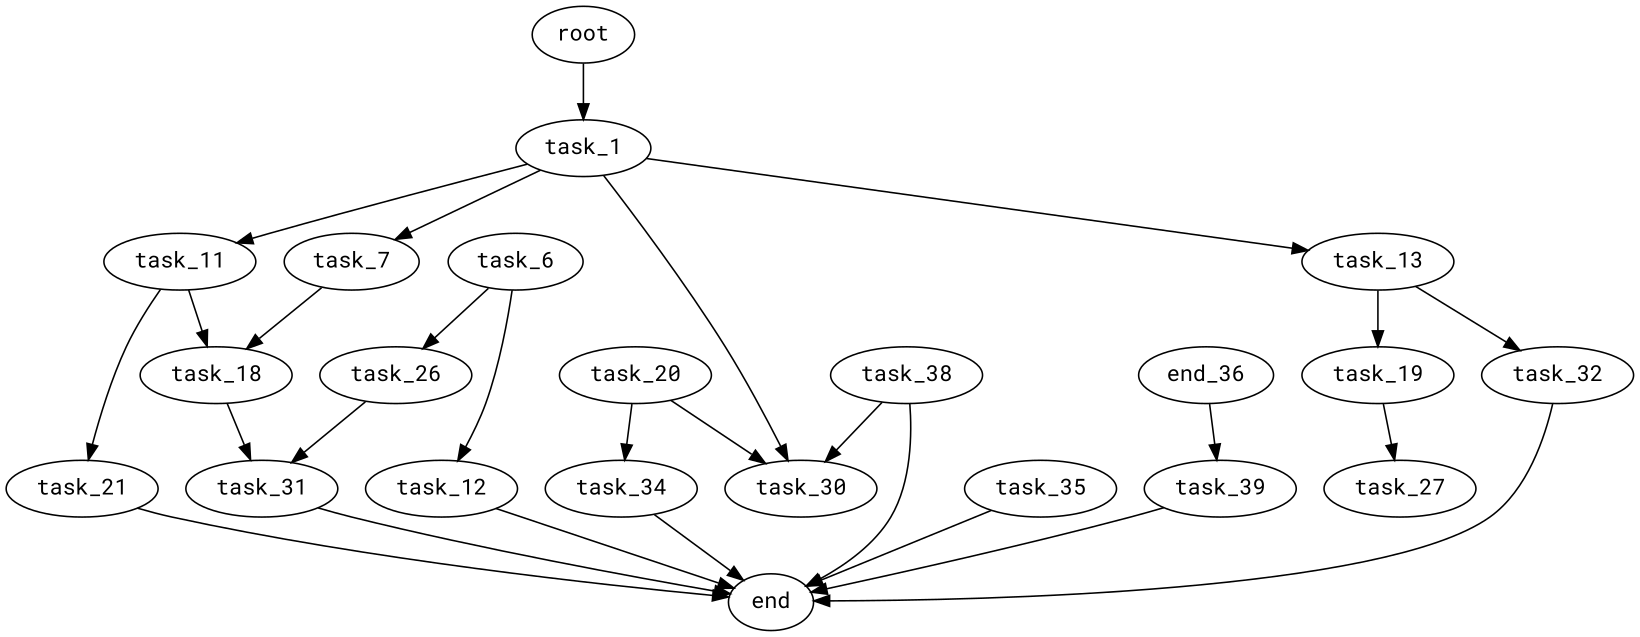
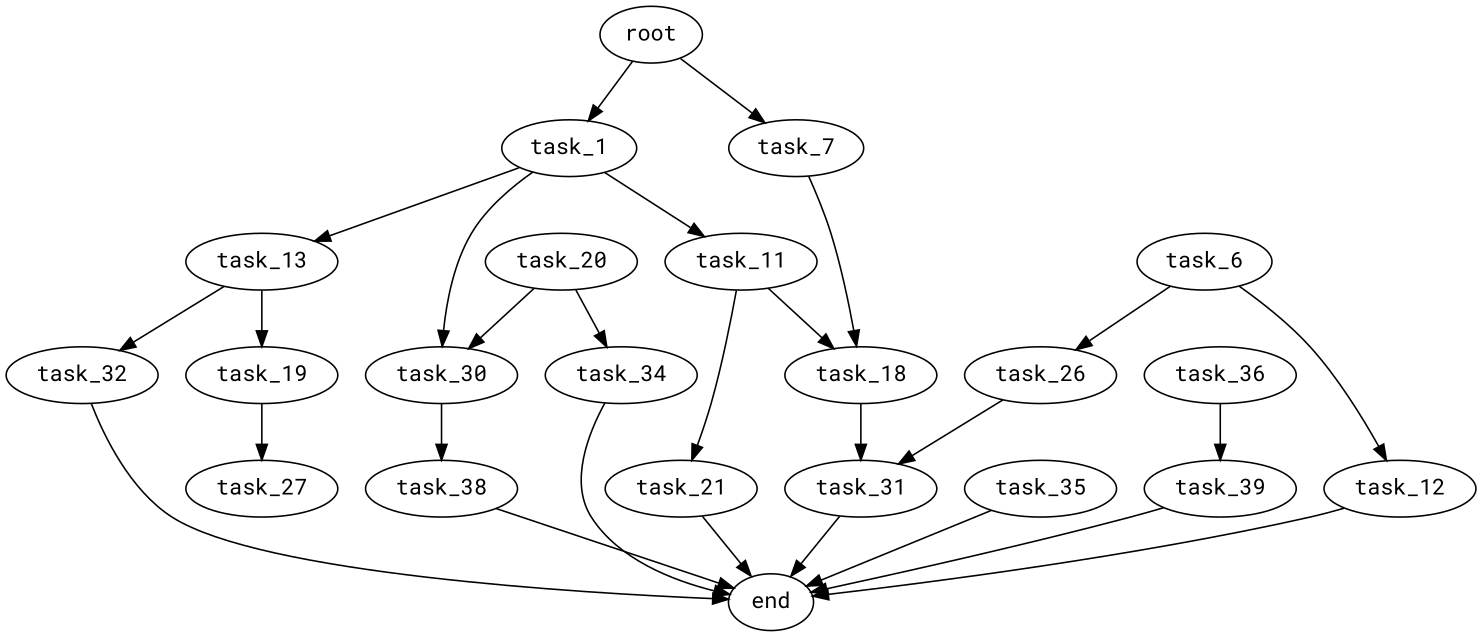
(475, 201) -> (716, 86)
(1206, 375) -> (1220, 375)
(859, 426) -> (442, 424)
